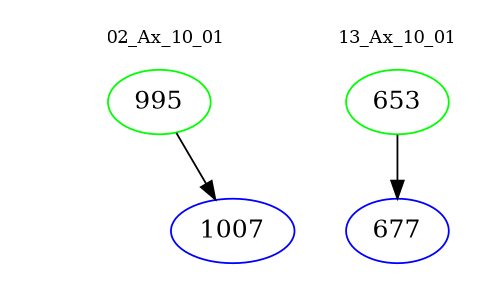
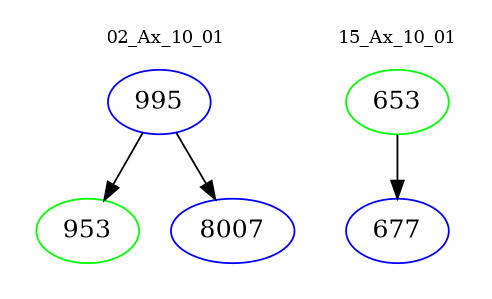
(397, 38) -> (397, 38)
(159, 102) -> (159, 102)
none -> (88, 231)
(233, 231) -> (233, 231)
